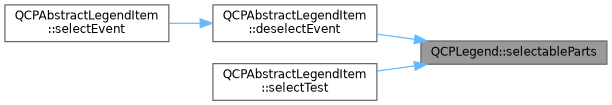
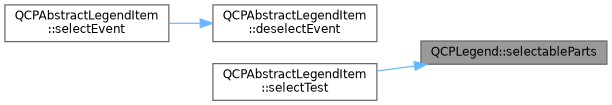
(396, 37) -> none
